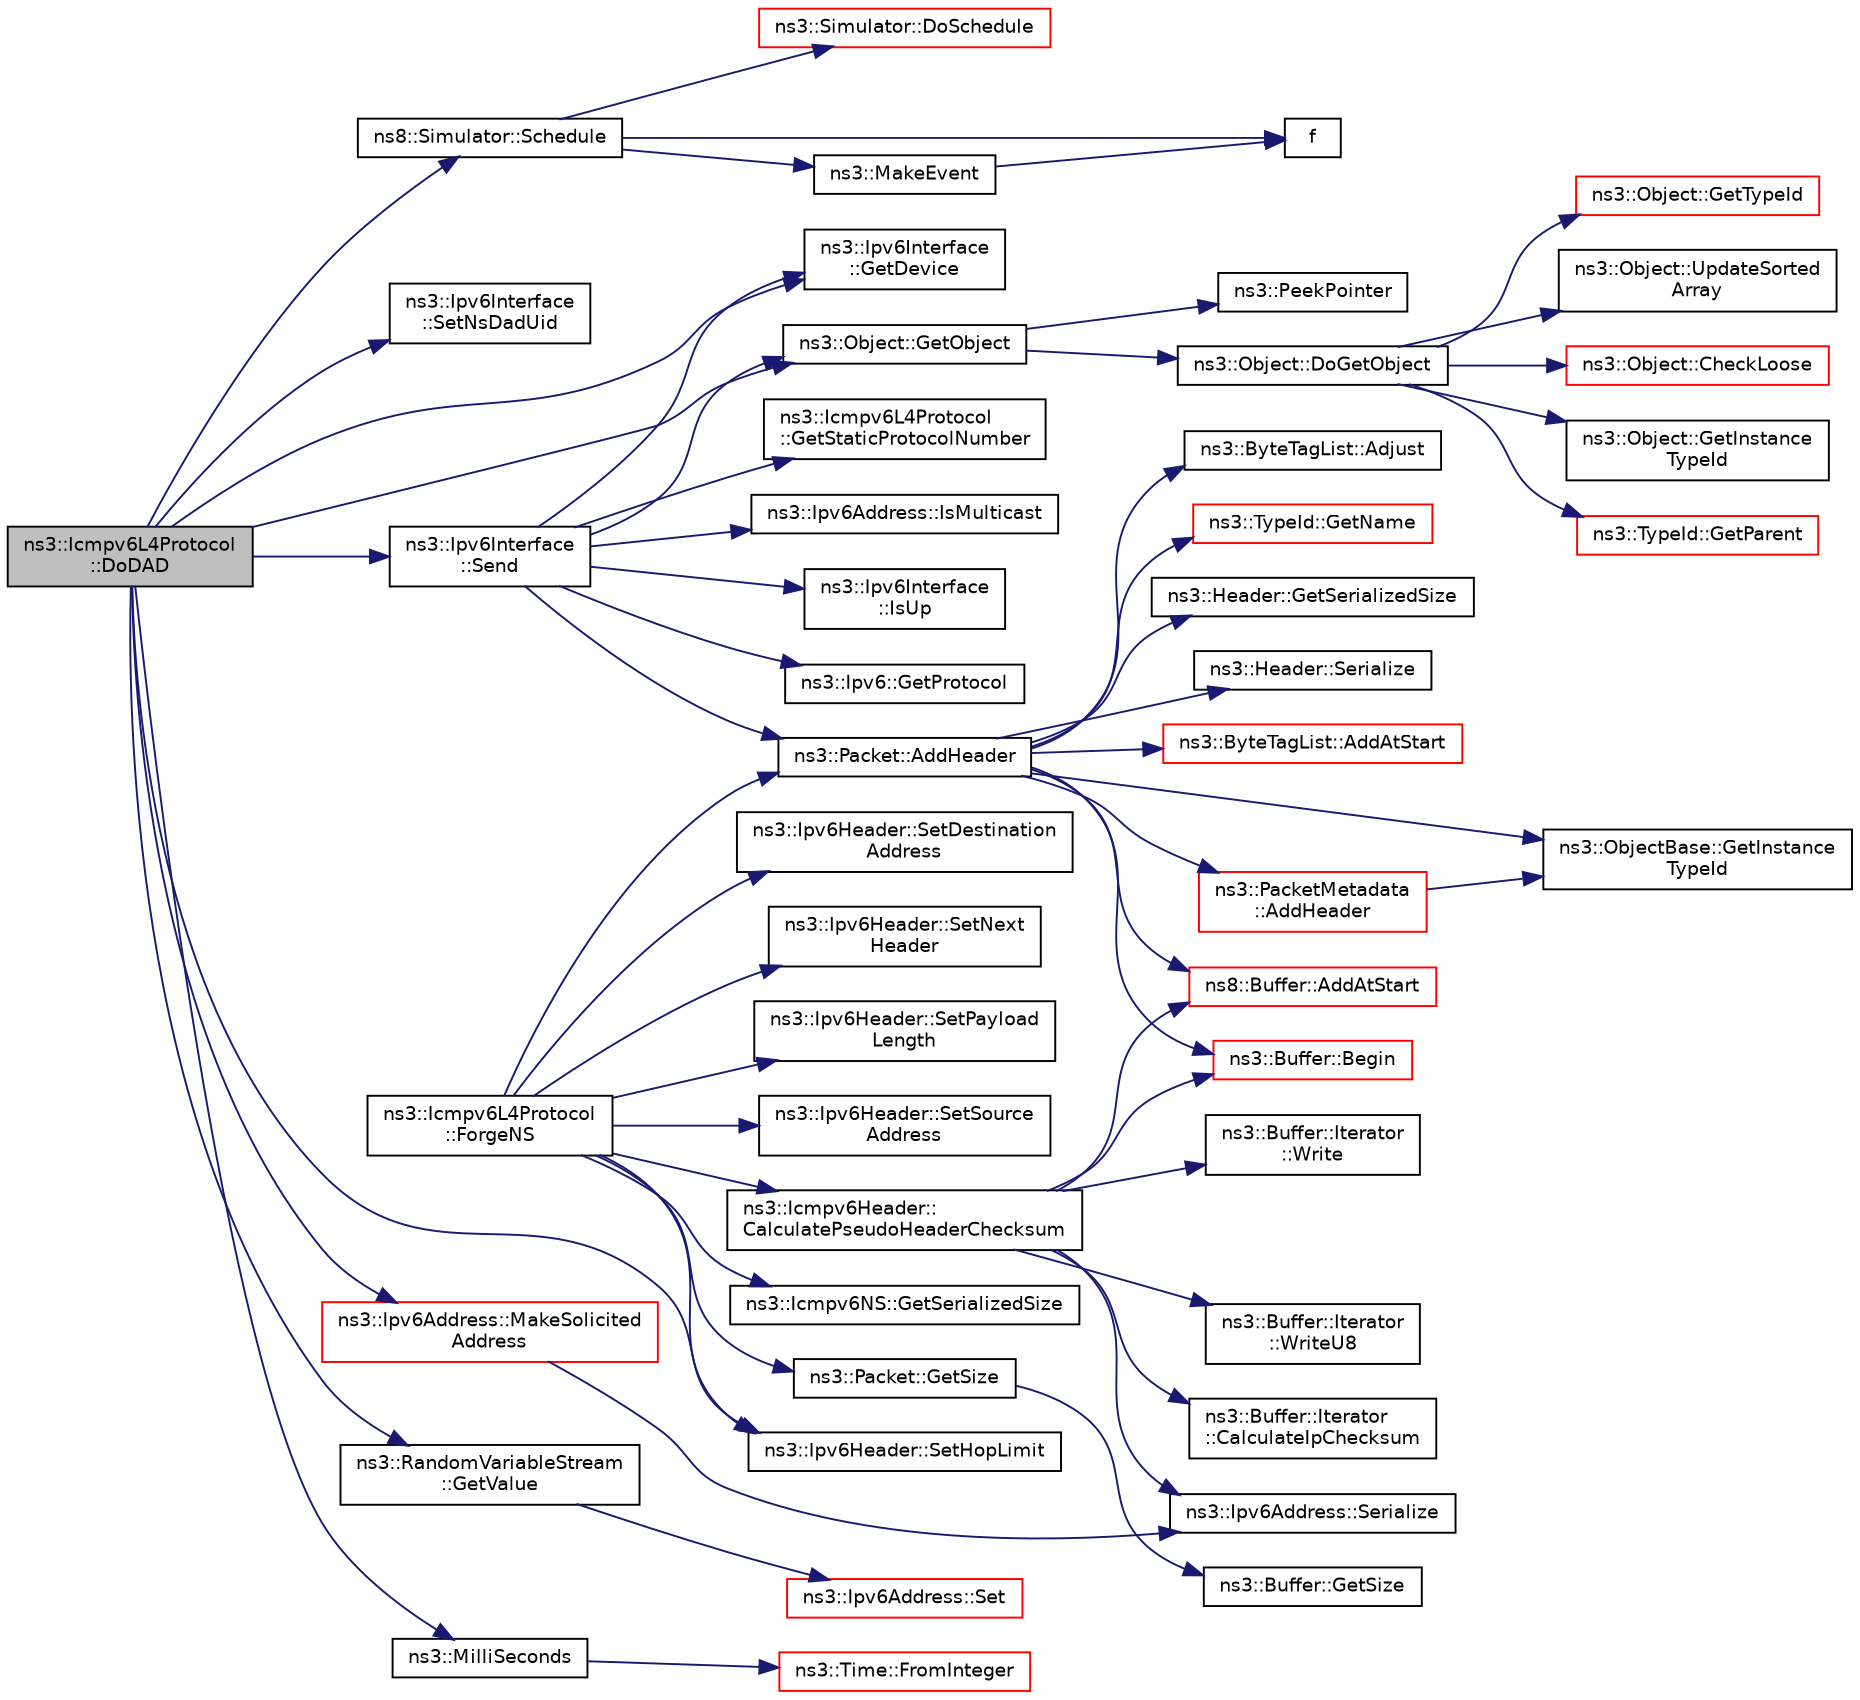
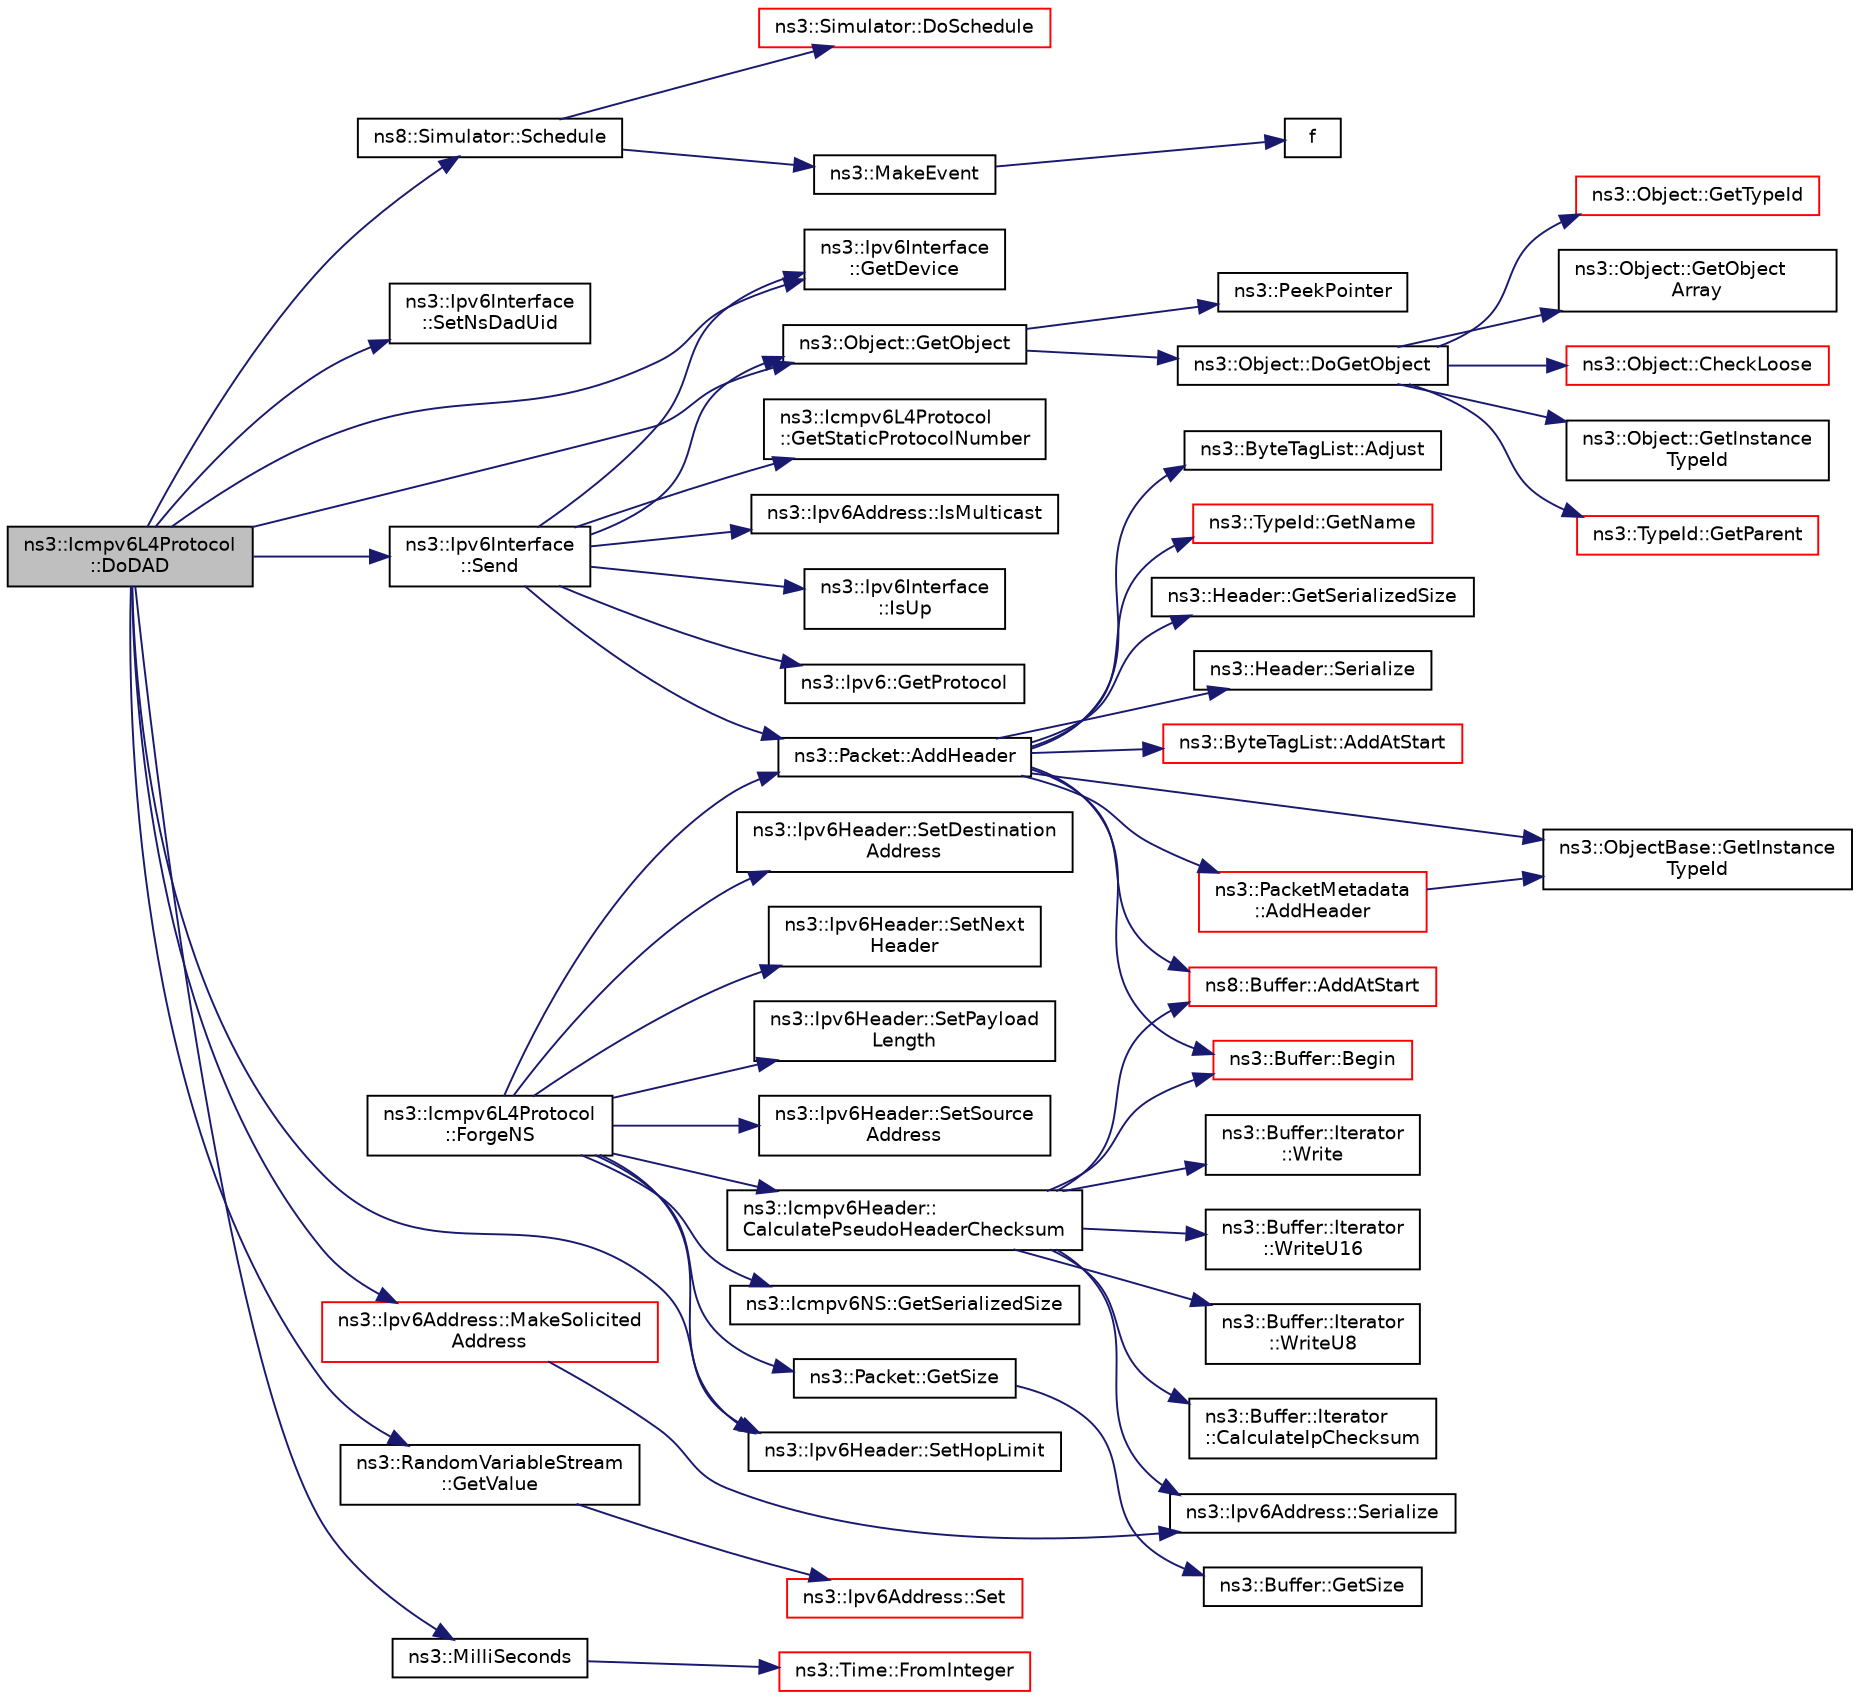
(944, 138) -> none
(1698, 281) -> (1698, 281)
none -> (1313, 1239)
